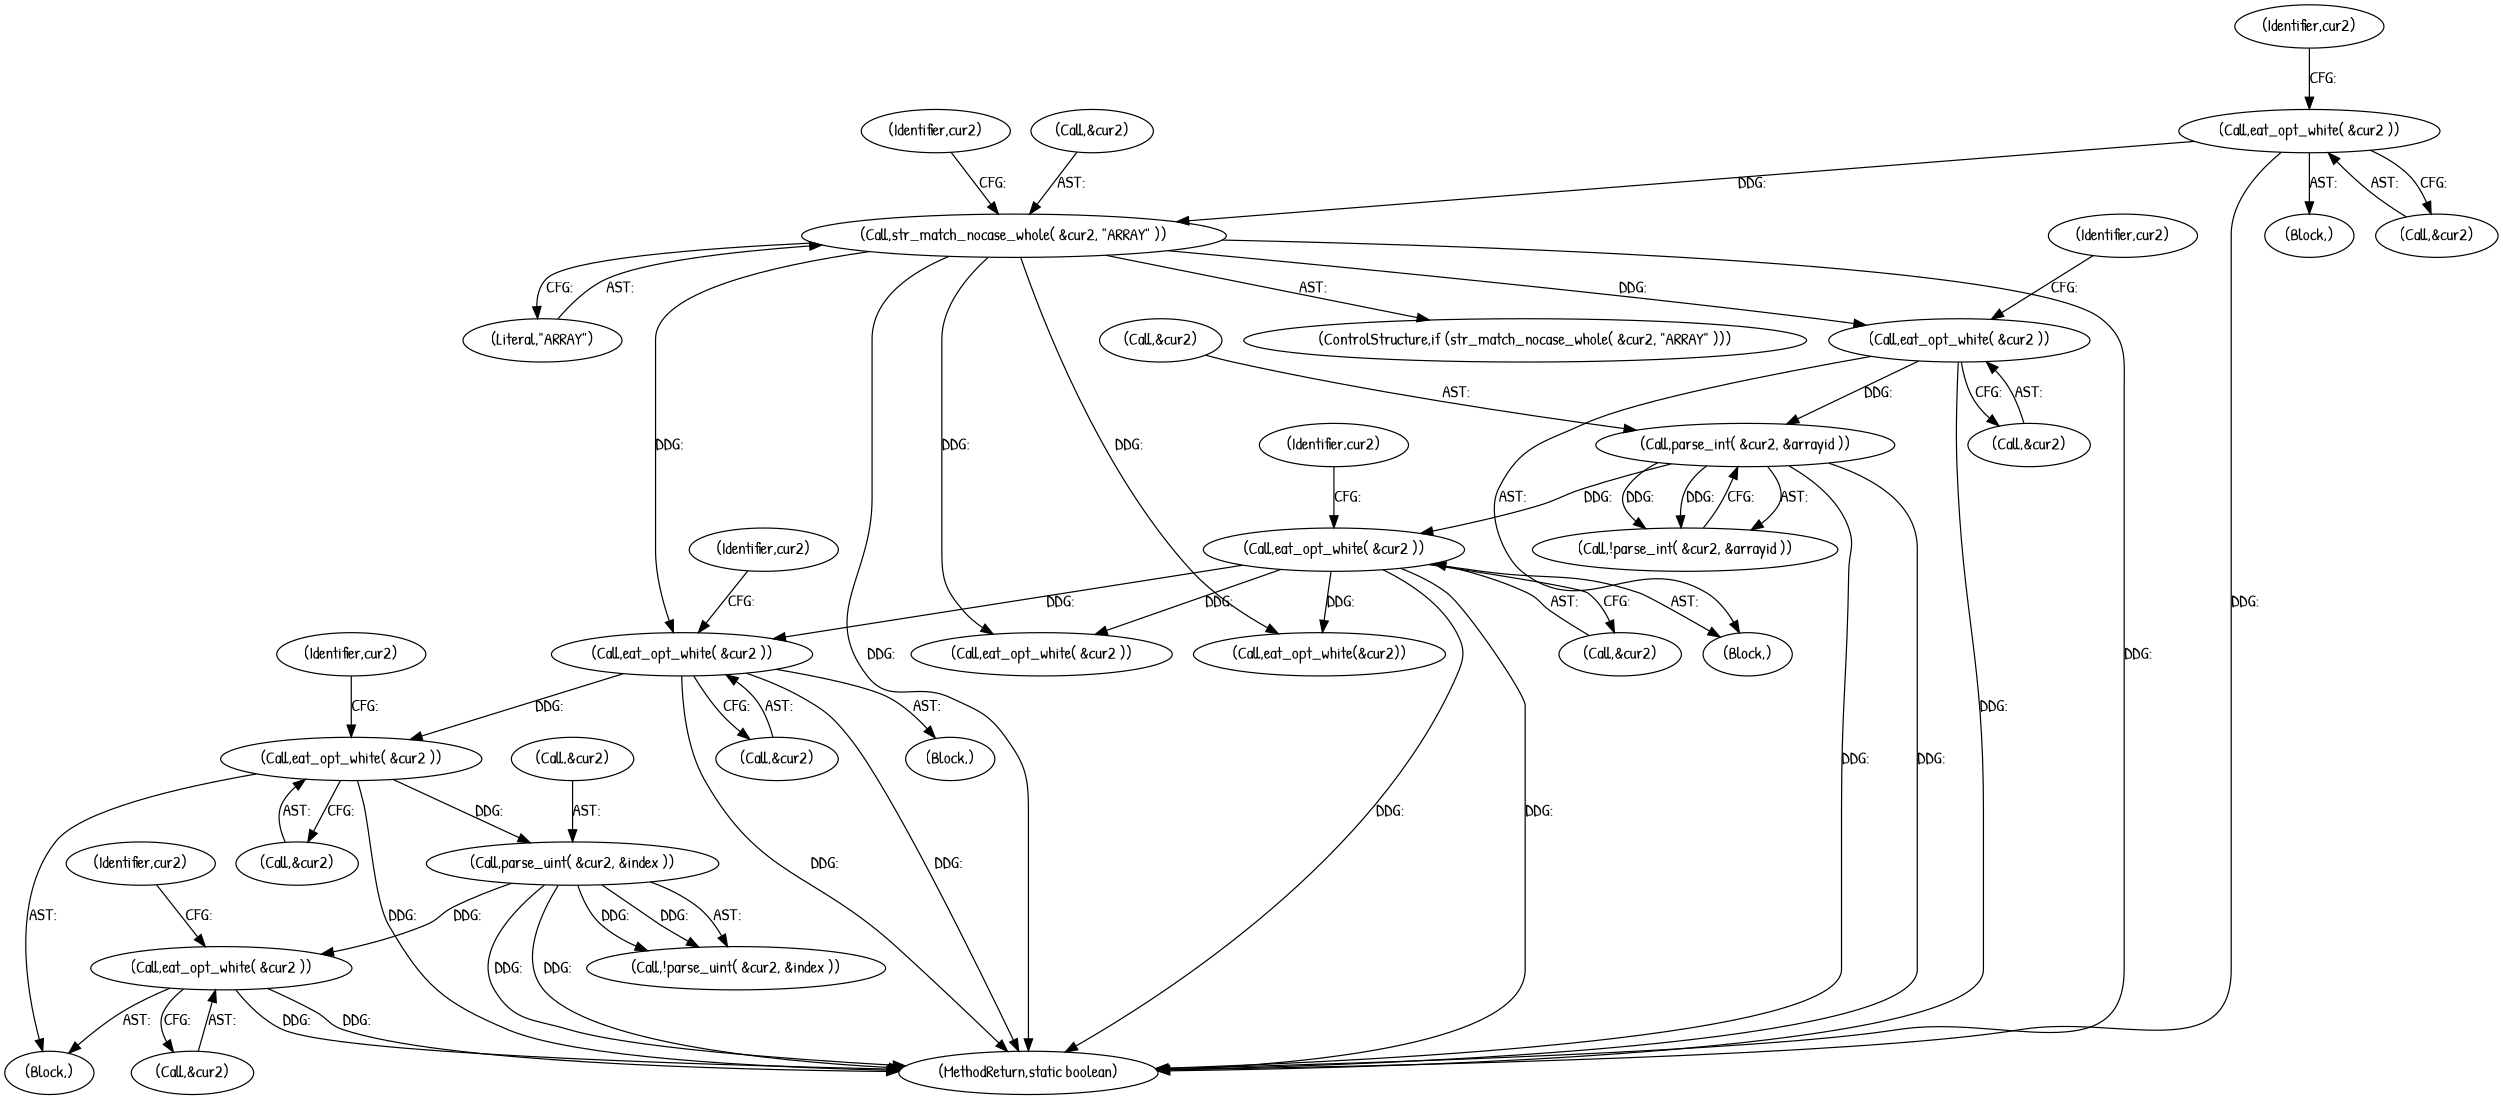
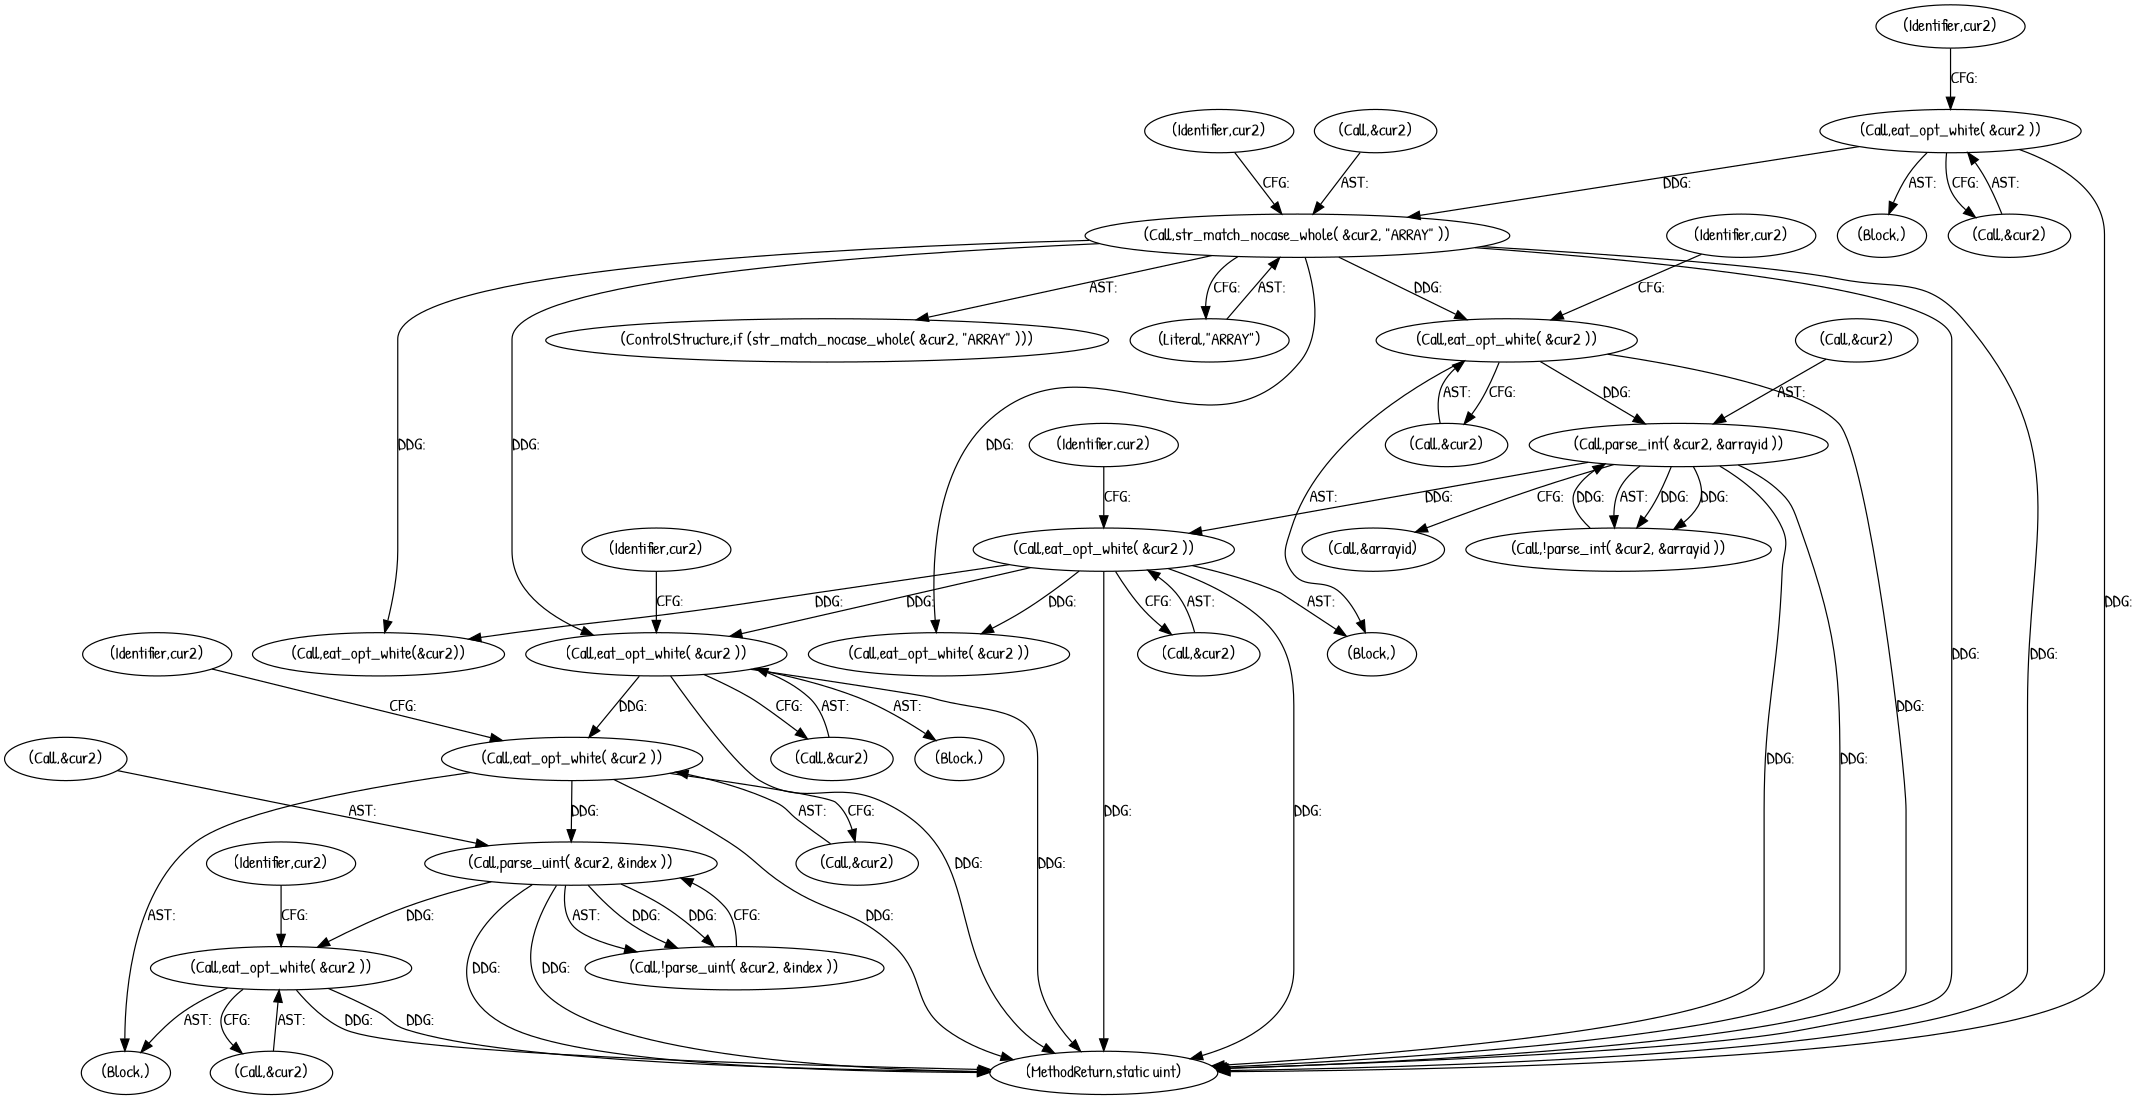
(1743, 497) -> (1593, 497)
none -> (1373, 550)
none -> (725, 907)
(1028, 1073) -> (1104, 1073)
